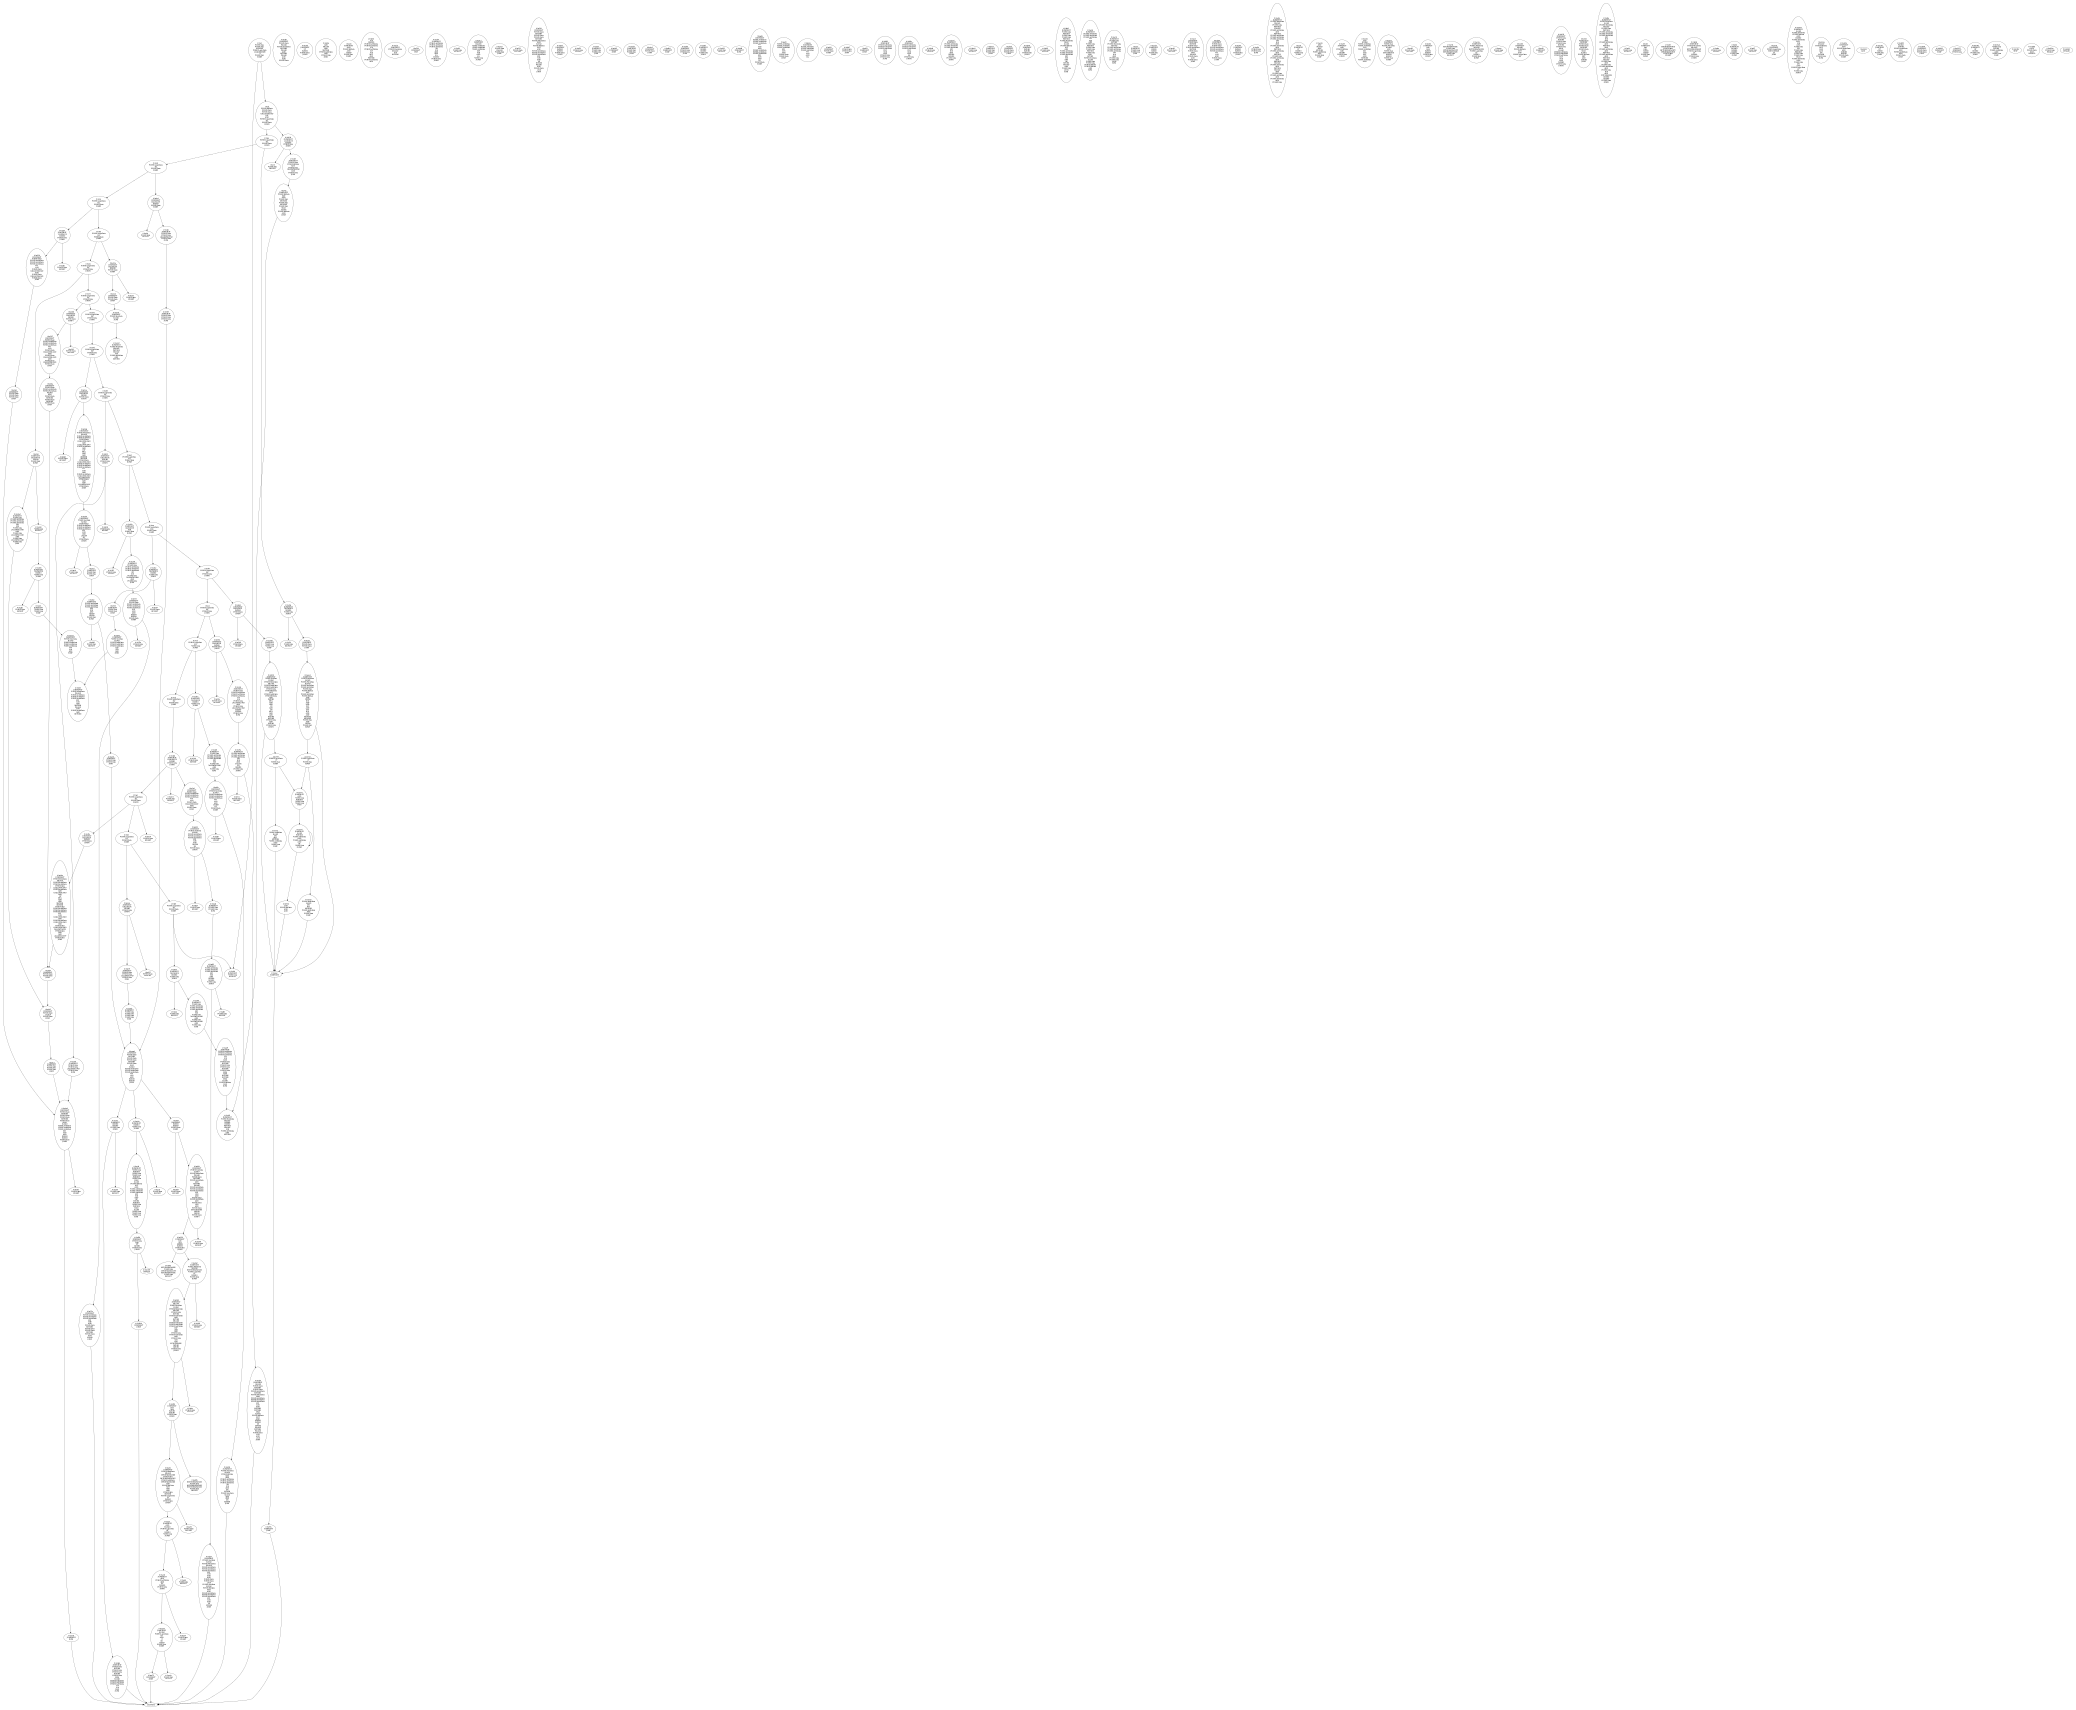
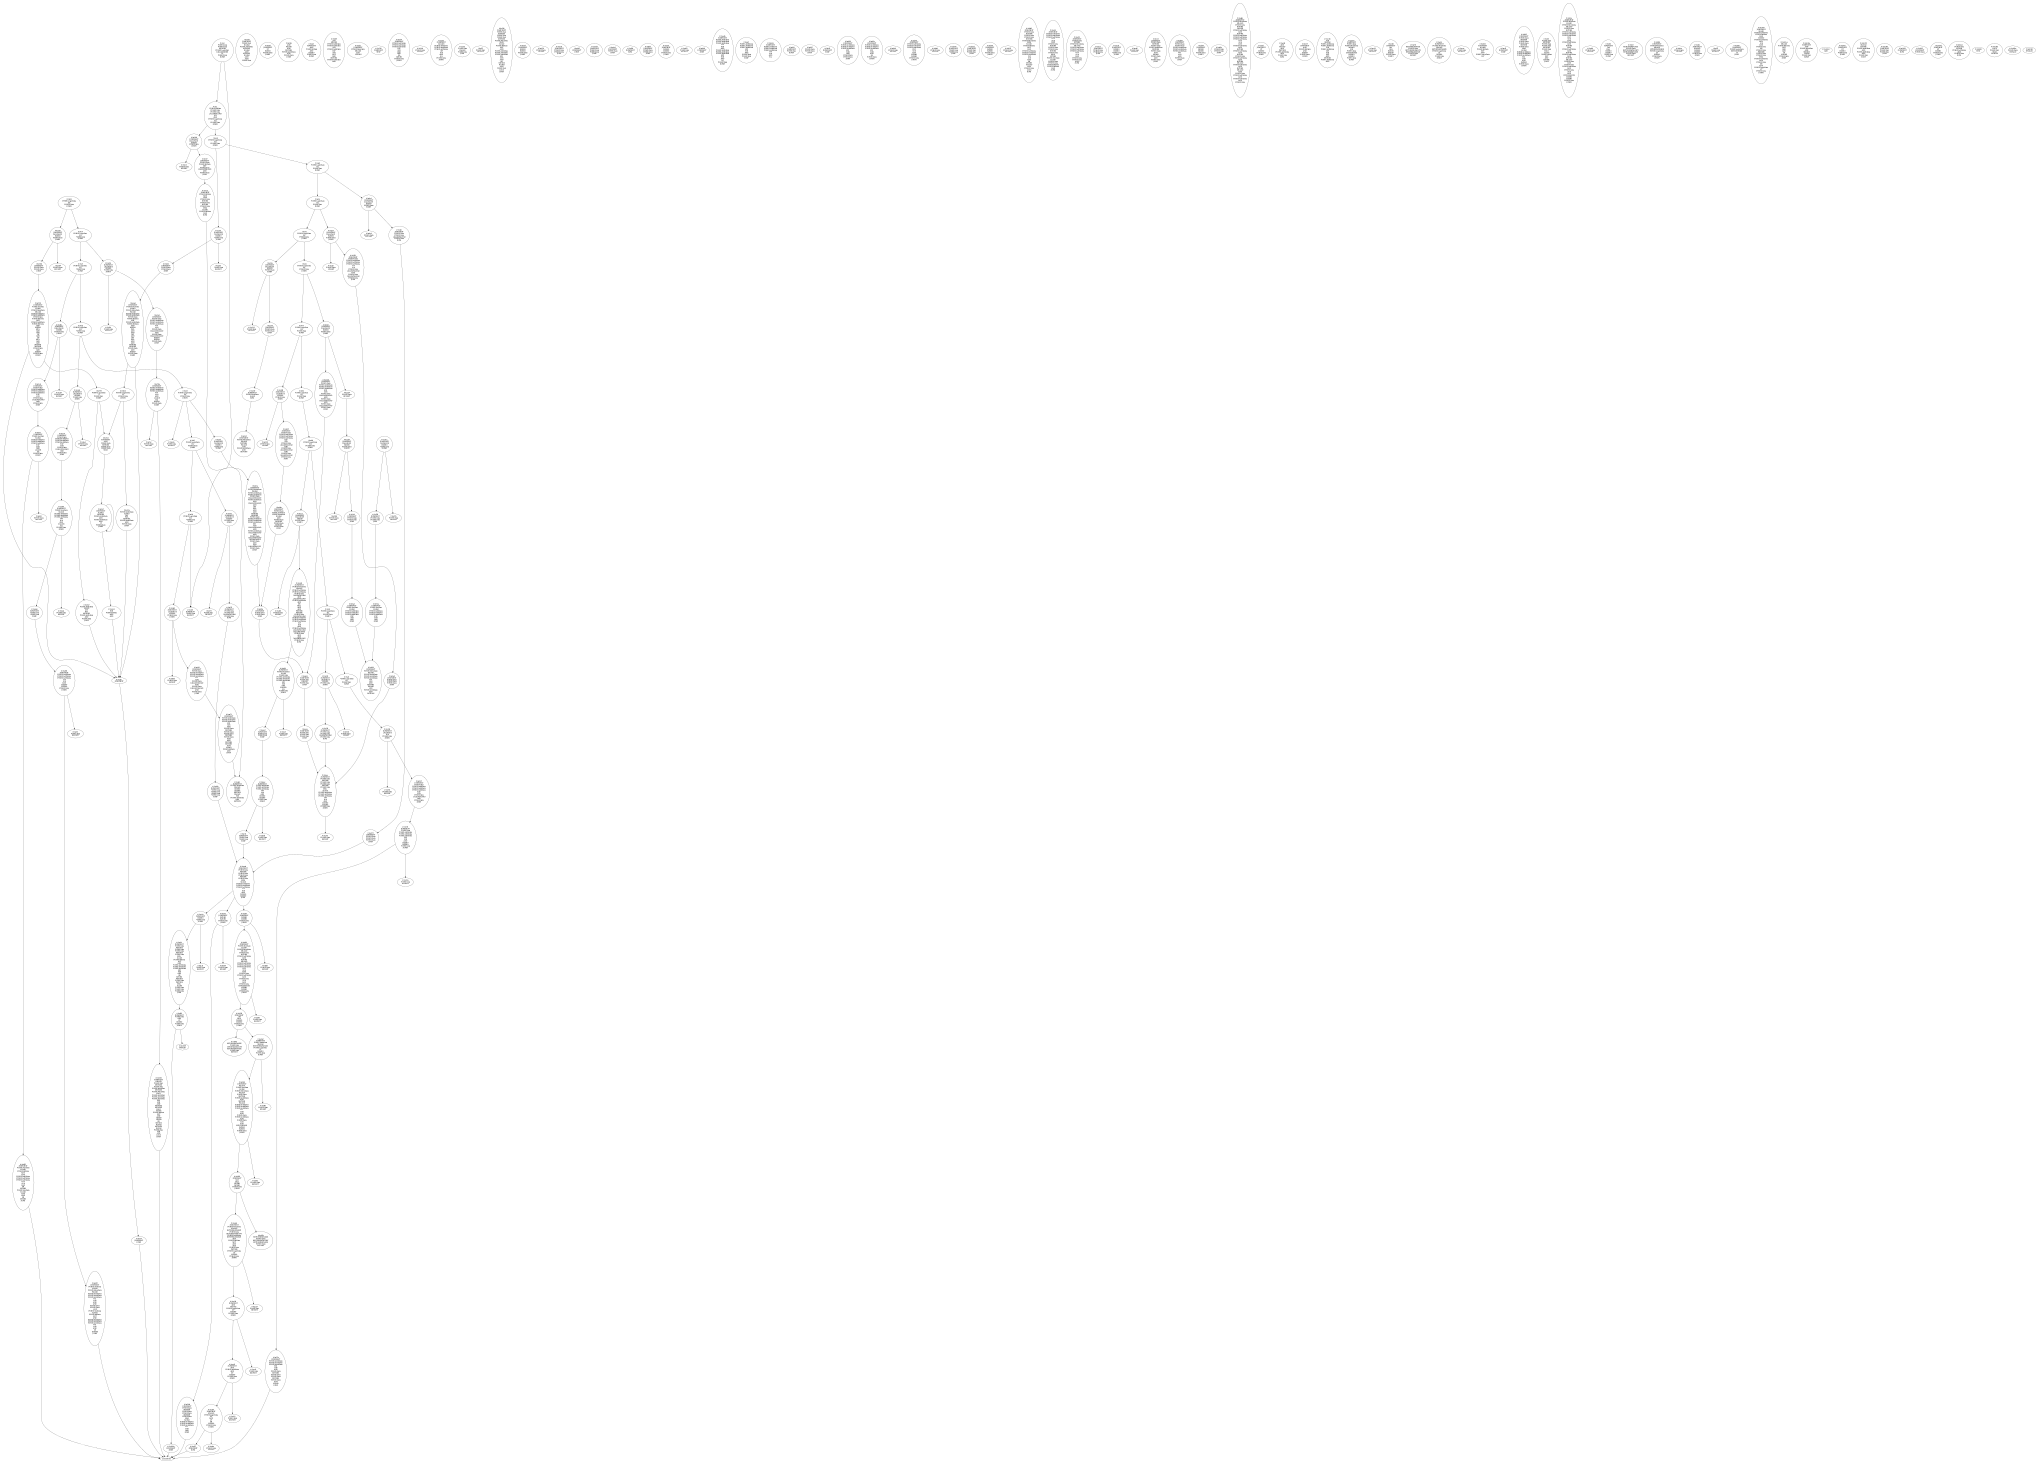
(152, 529) -> none
(154, 779) -> (125, 371)
(71, 1638) -> none
